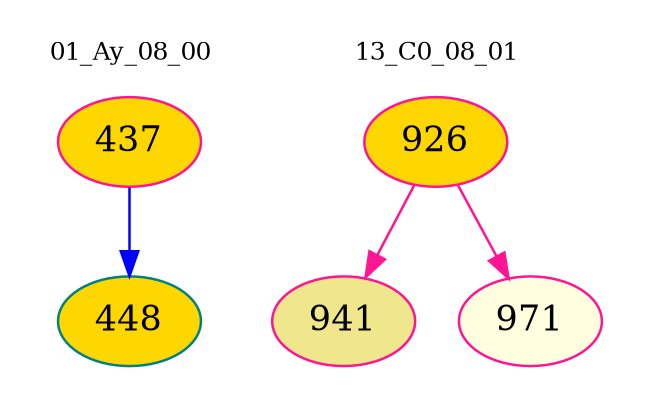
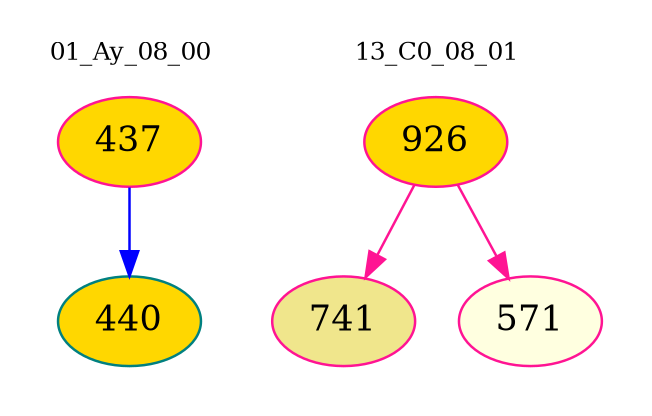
(129, 321) -> (129, 321)
(344, 321) -> (344, 321)
(530, 321) -> (530, 321)
